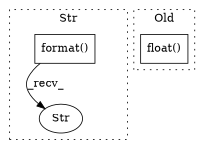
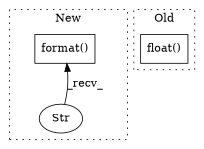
(69, 19) -> (69, 19)
(27, 83) -> (67, 88)
